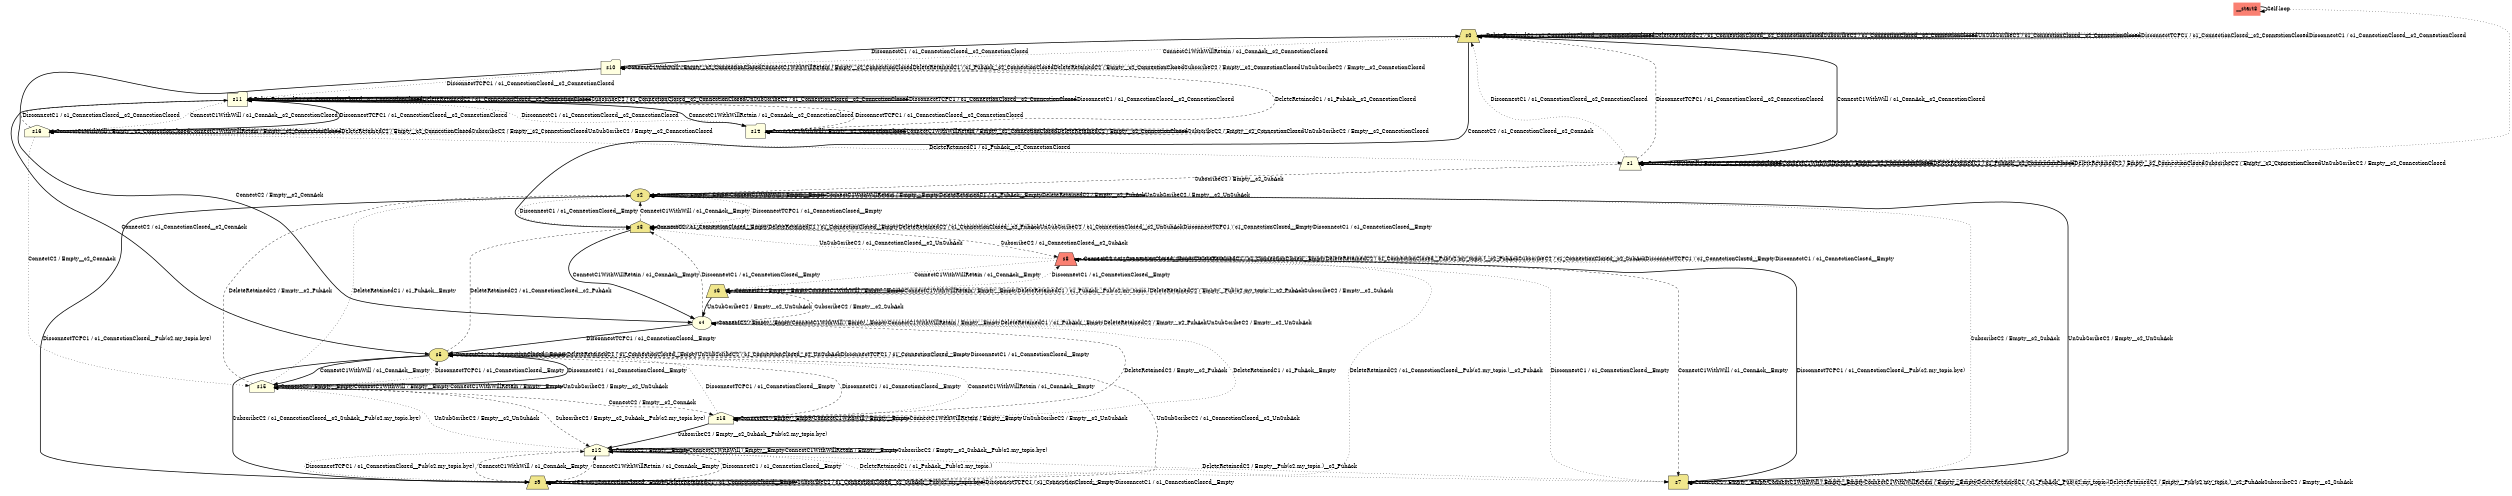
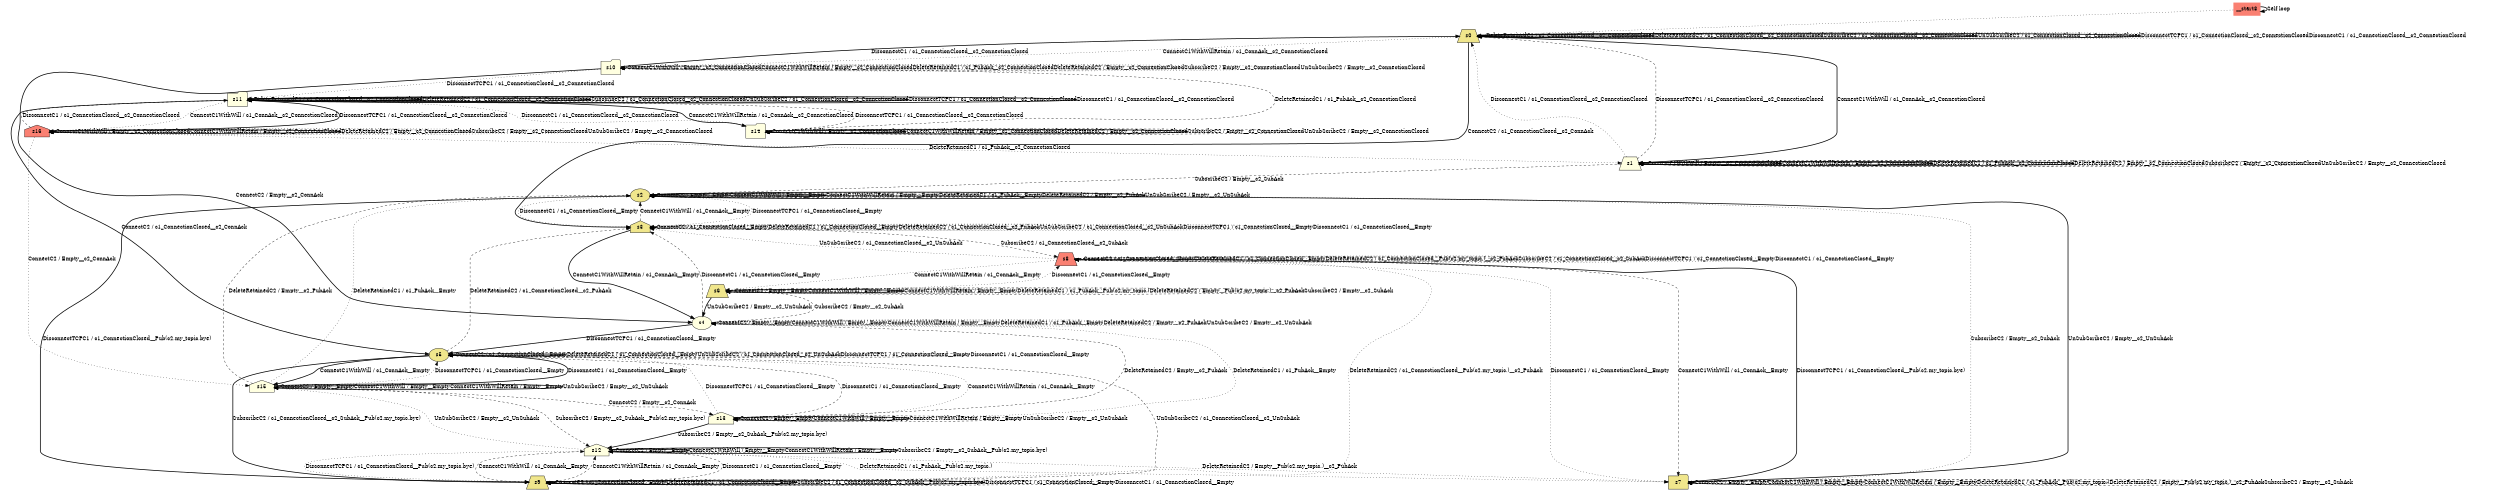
(37, 132) -> (37, 132)
(2252, 152) -> (1857, 23)
